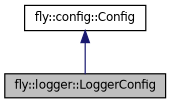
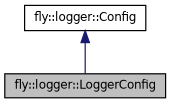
(85, 18) -> (85, 18)
